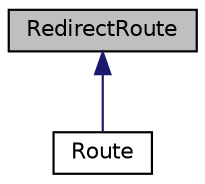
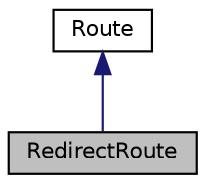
(103, 103) -> (103, 103)
